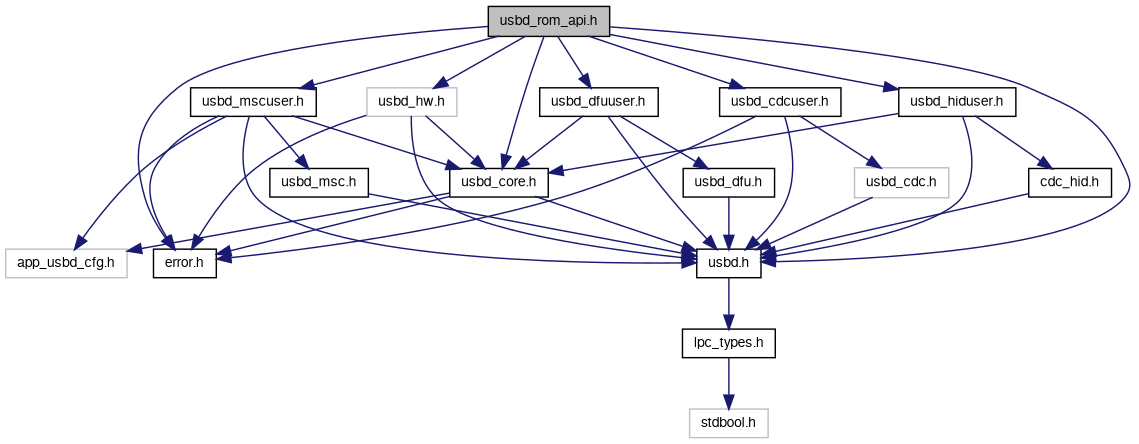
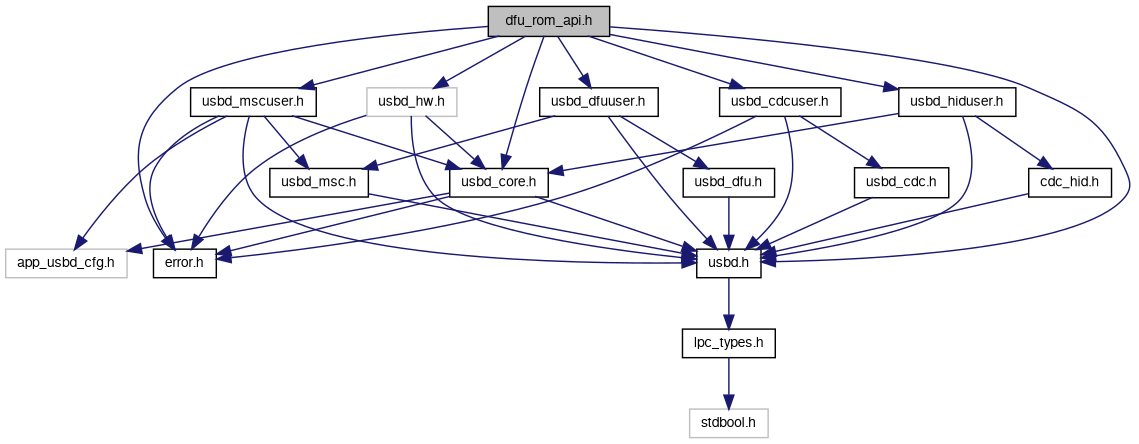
(549, 21) -> (549, 21)
(555, 138) -> (466, 140)
(902, 183) -> (902, 183)
